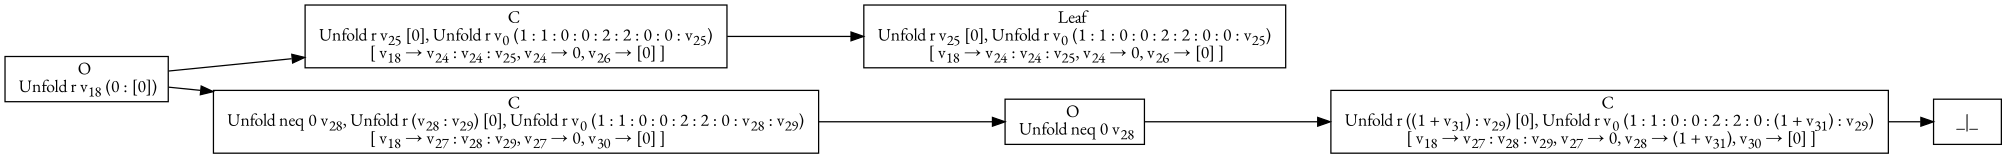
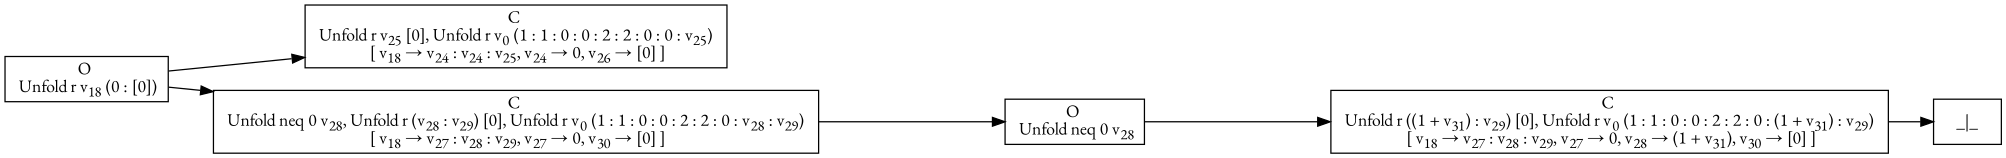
(1075, 36) -> none
